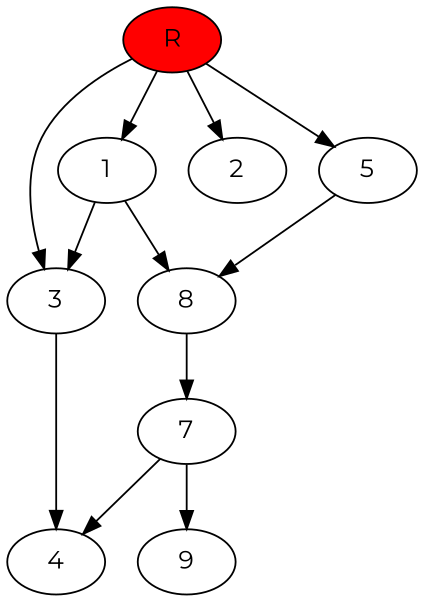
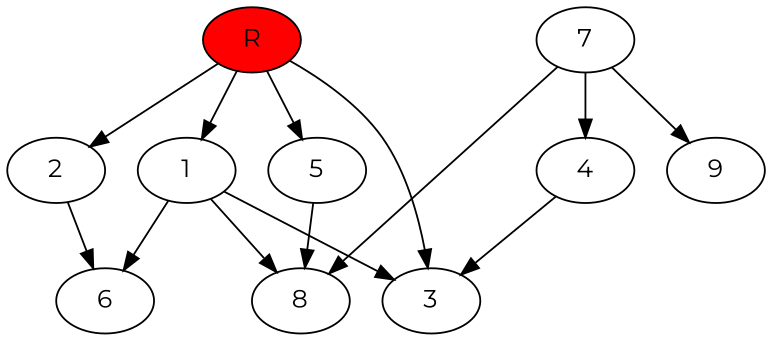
none -> (105, 301)
(187, 357) -> (450, 164)
(56, 422) -> (516, 230)
